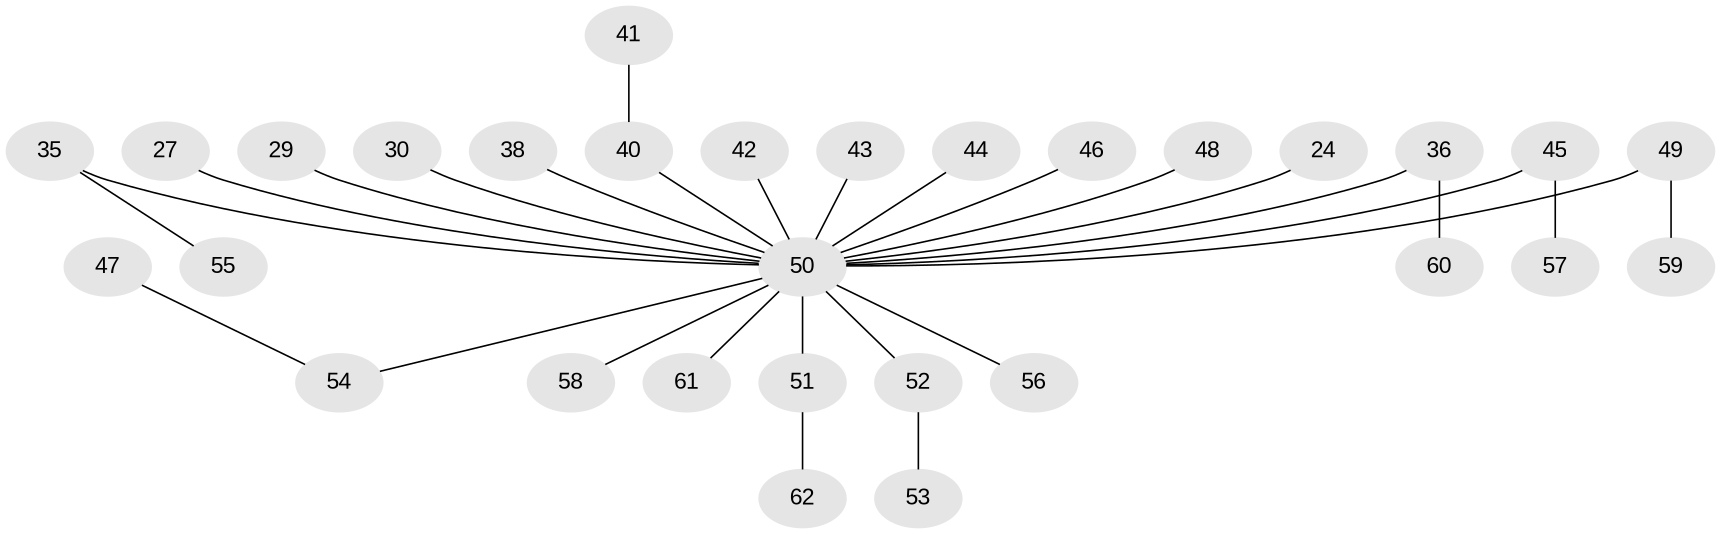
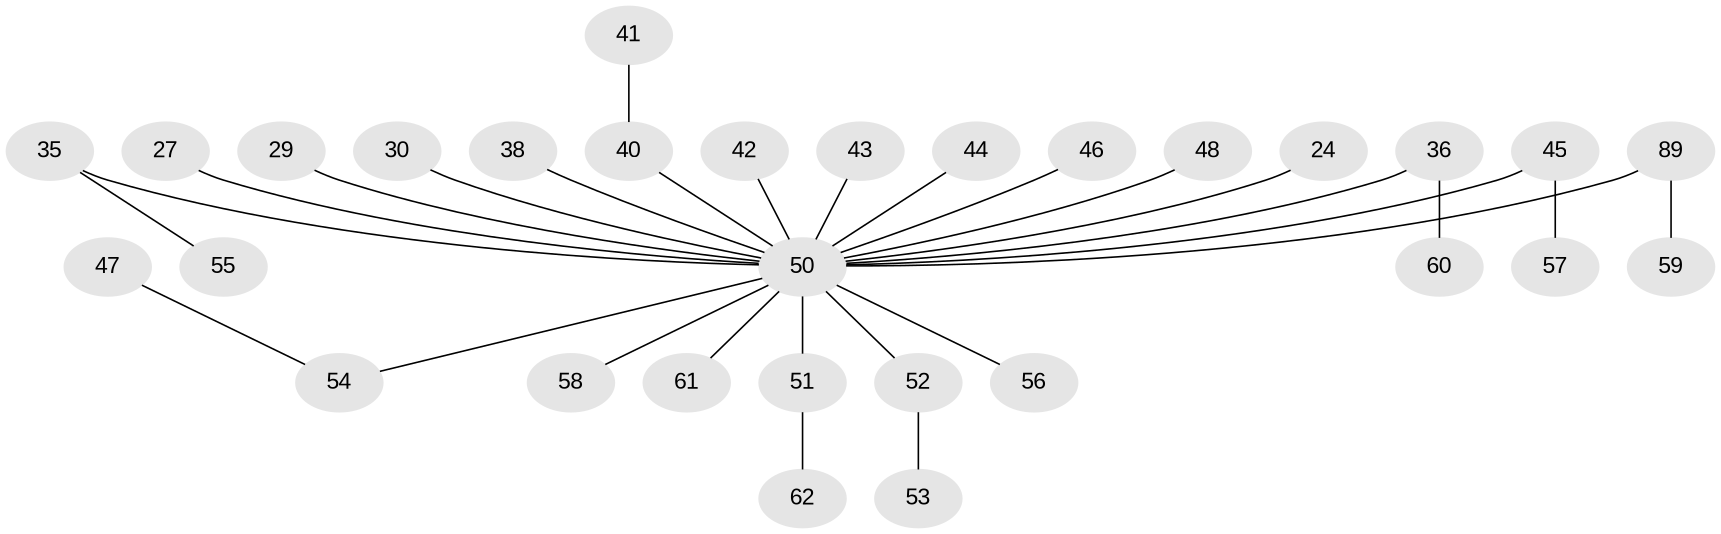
(1671, 151) -> (1671, 151)
